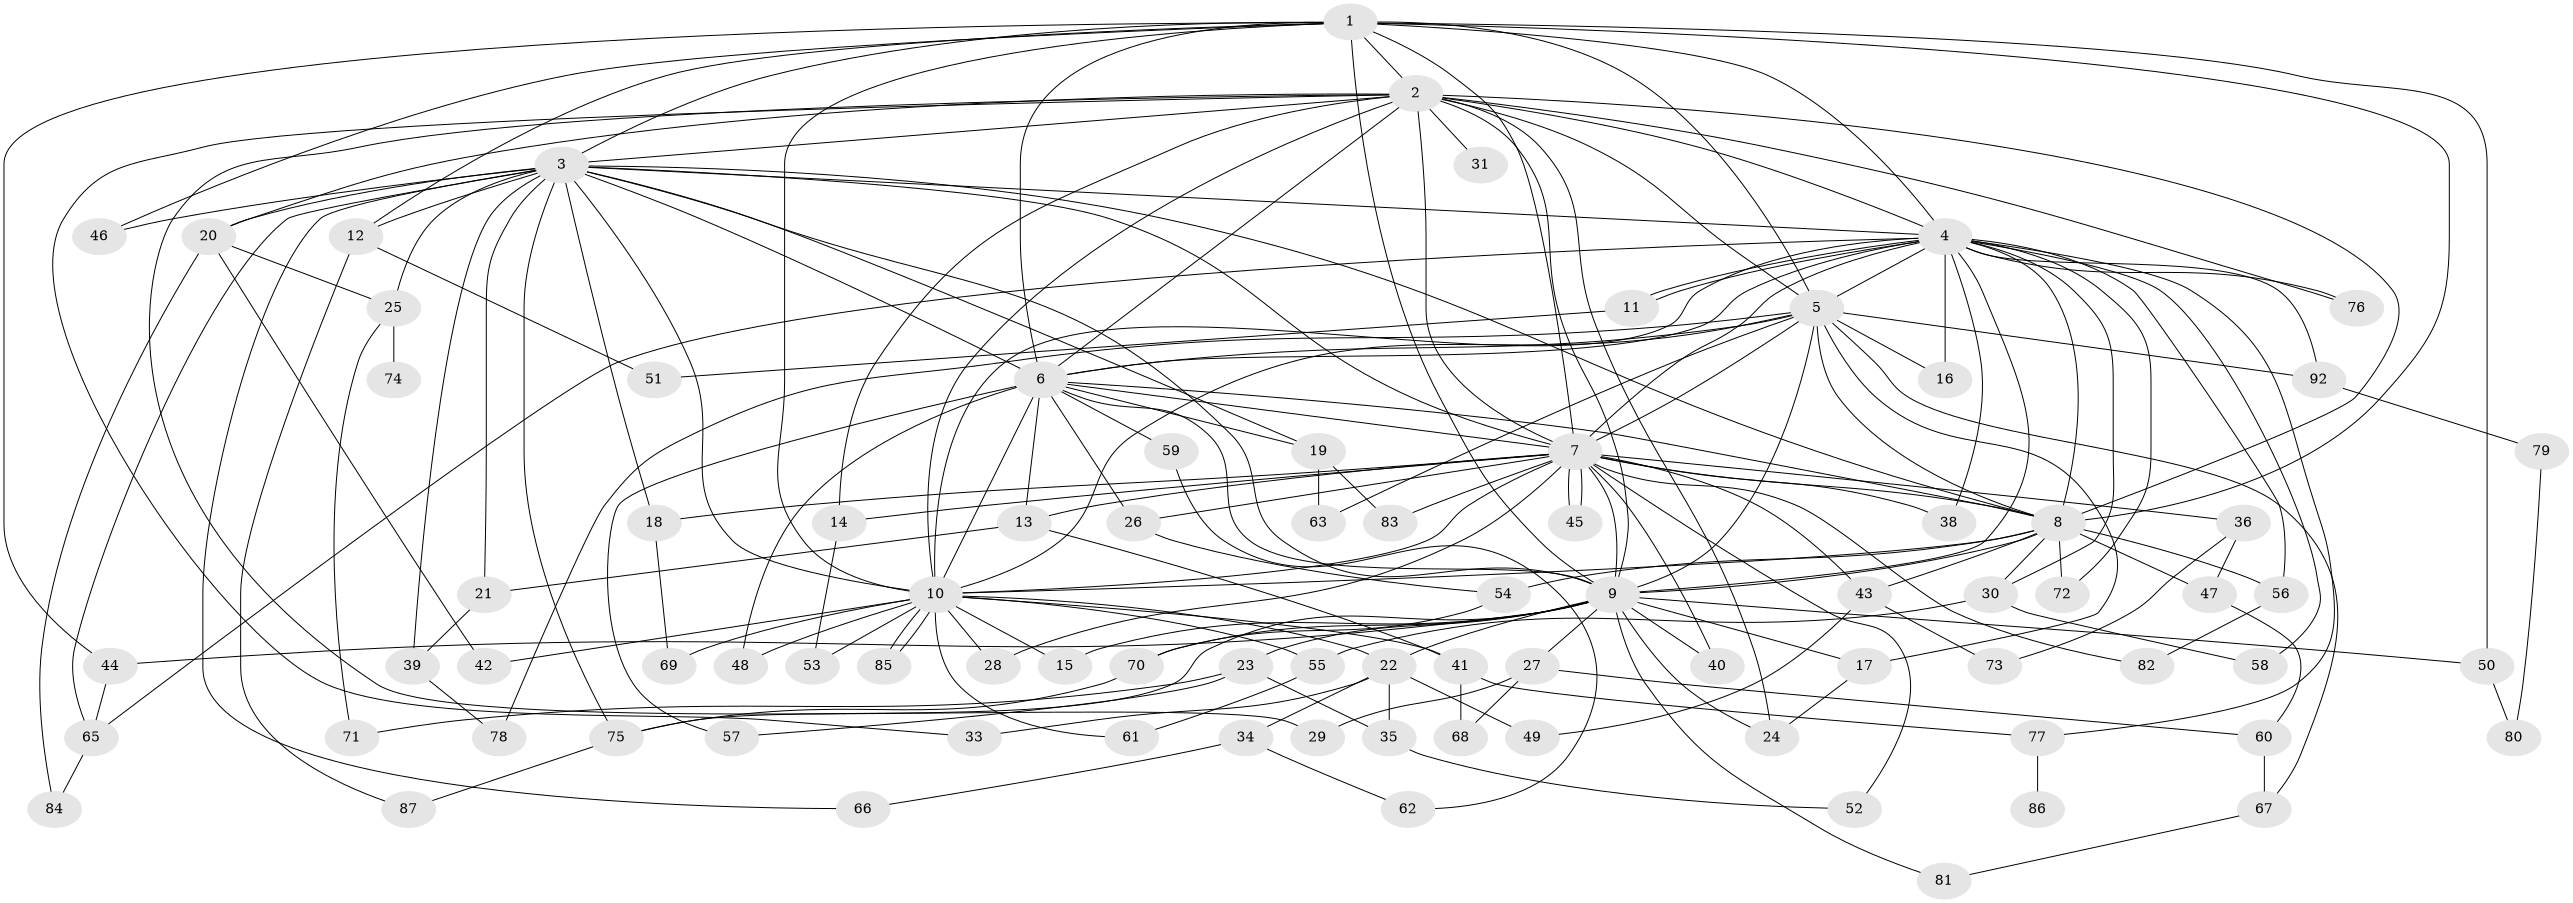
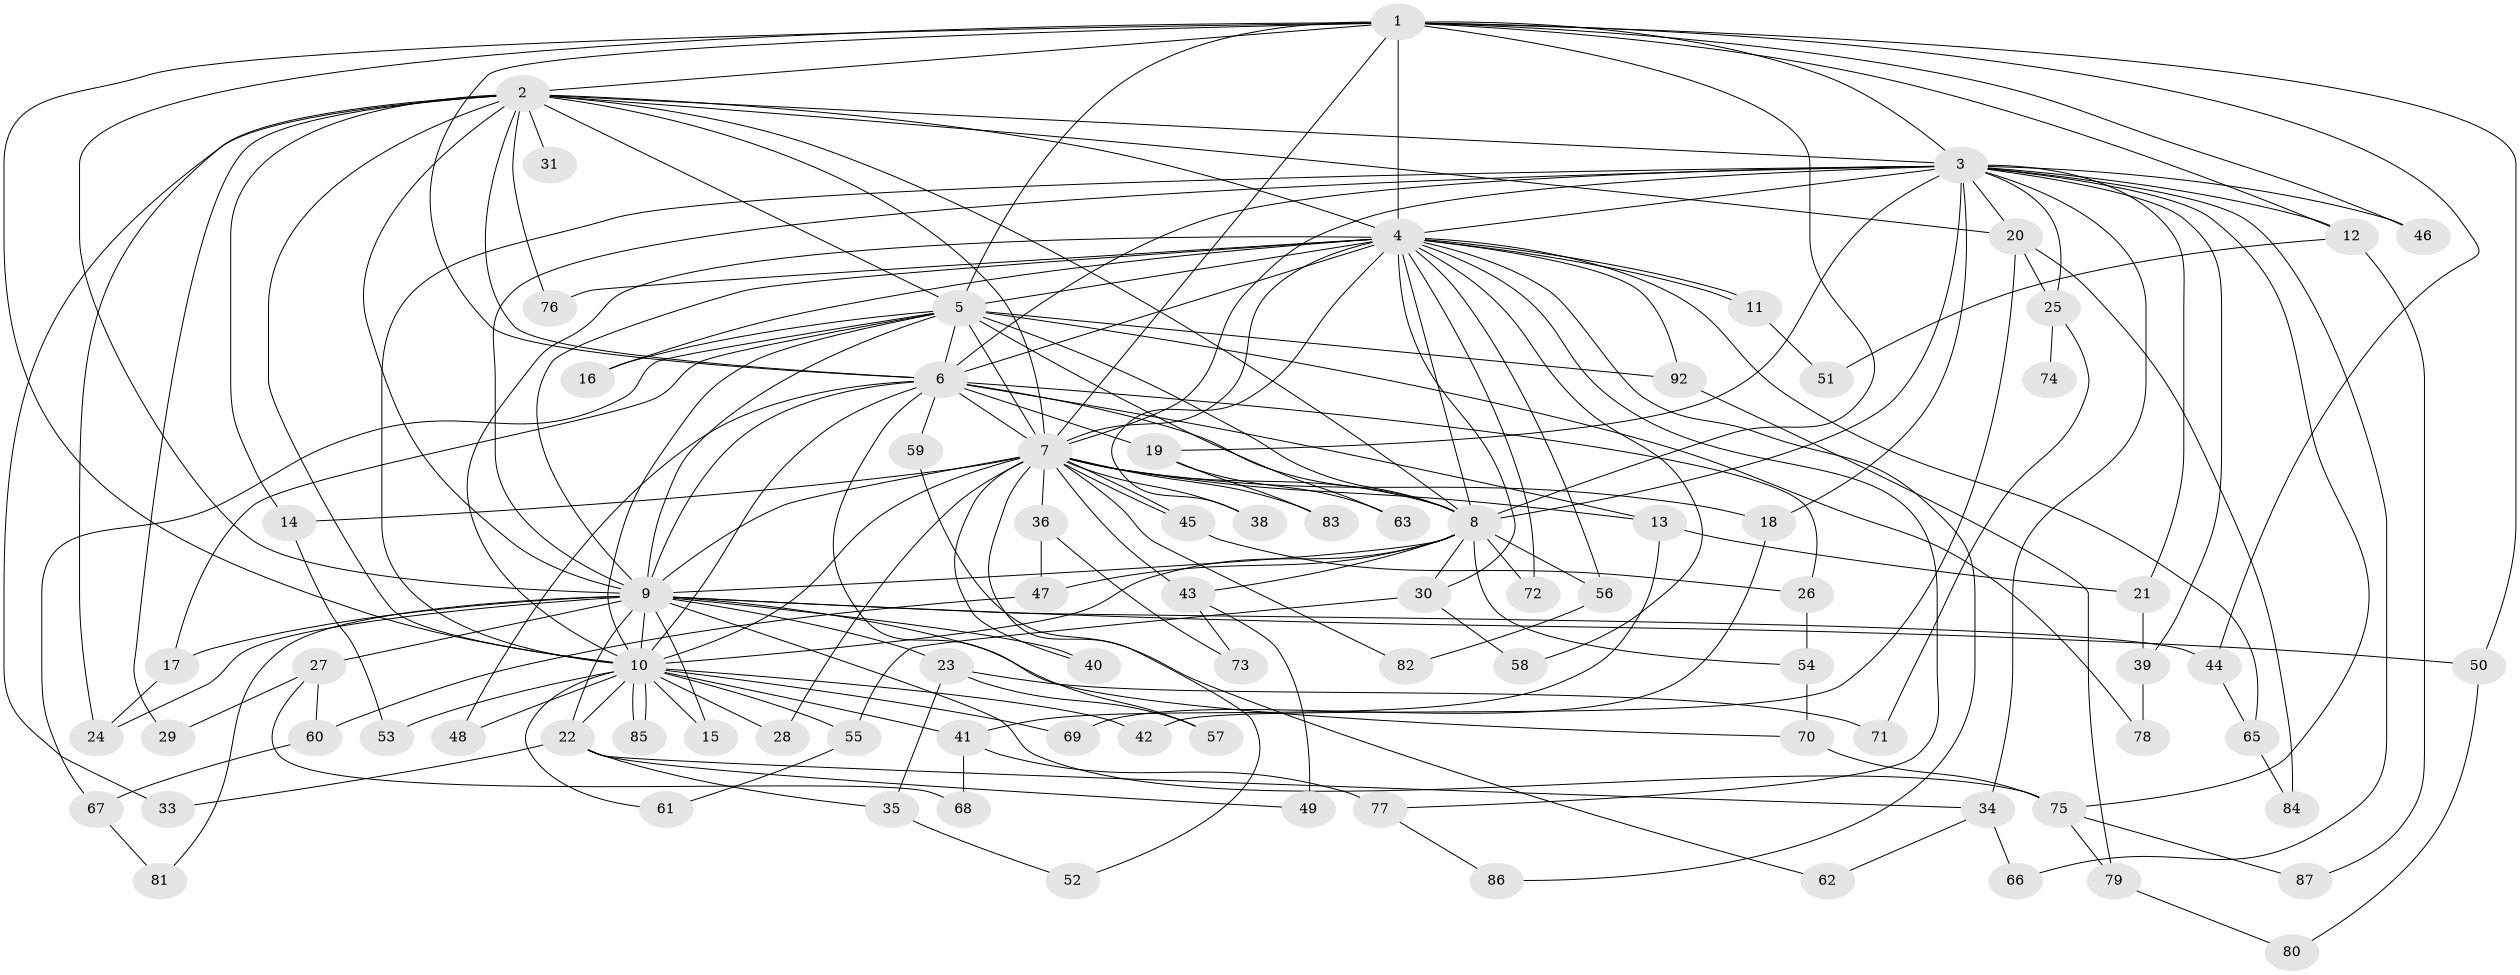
(198, 341) -> (2116, 455)
(1364, 486) -> (1493, 571)
none -> (1975, 591)
none -> (643, 631)
none -> (2087, 845)
